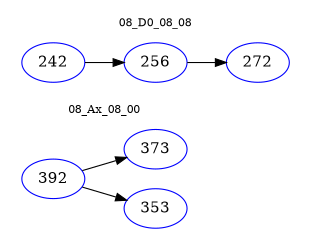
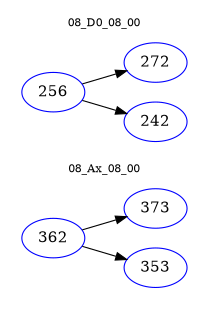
(156, 24) -> (104, 24)
(99, 63) -> (99, 105)
(53, 179) -> (53, 238)
